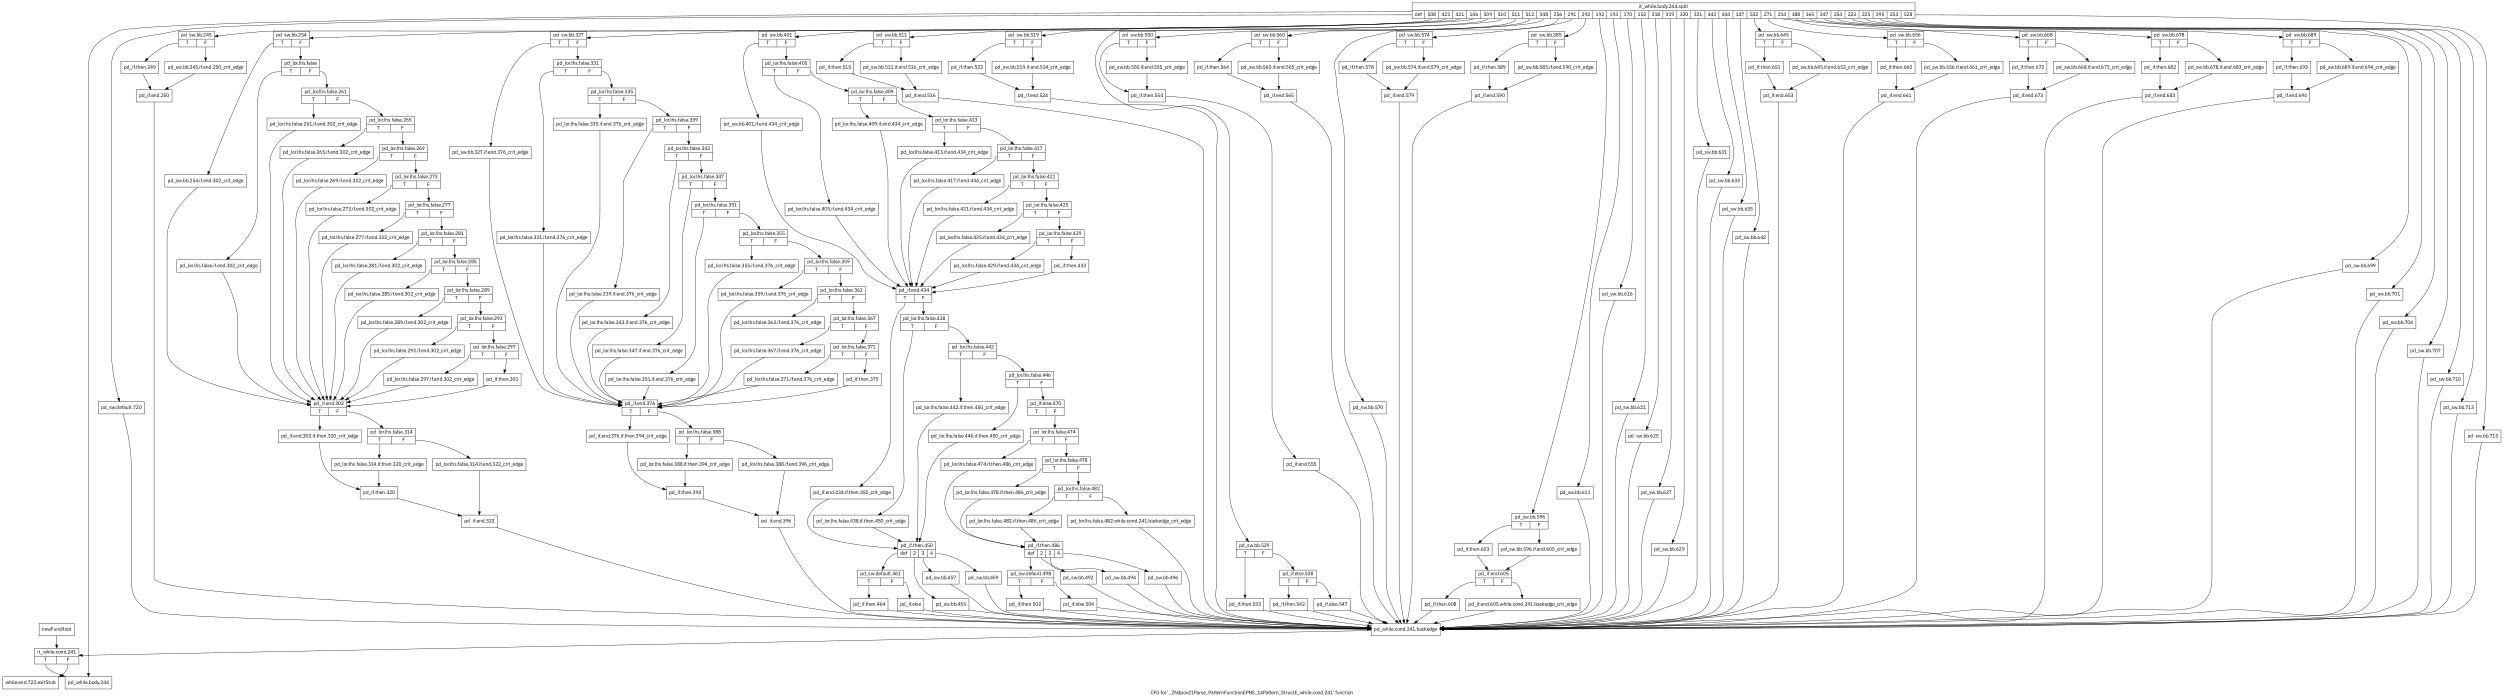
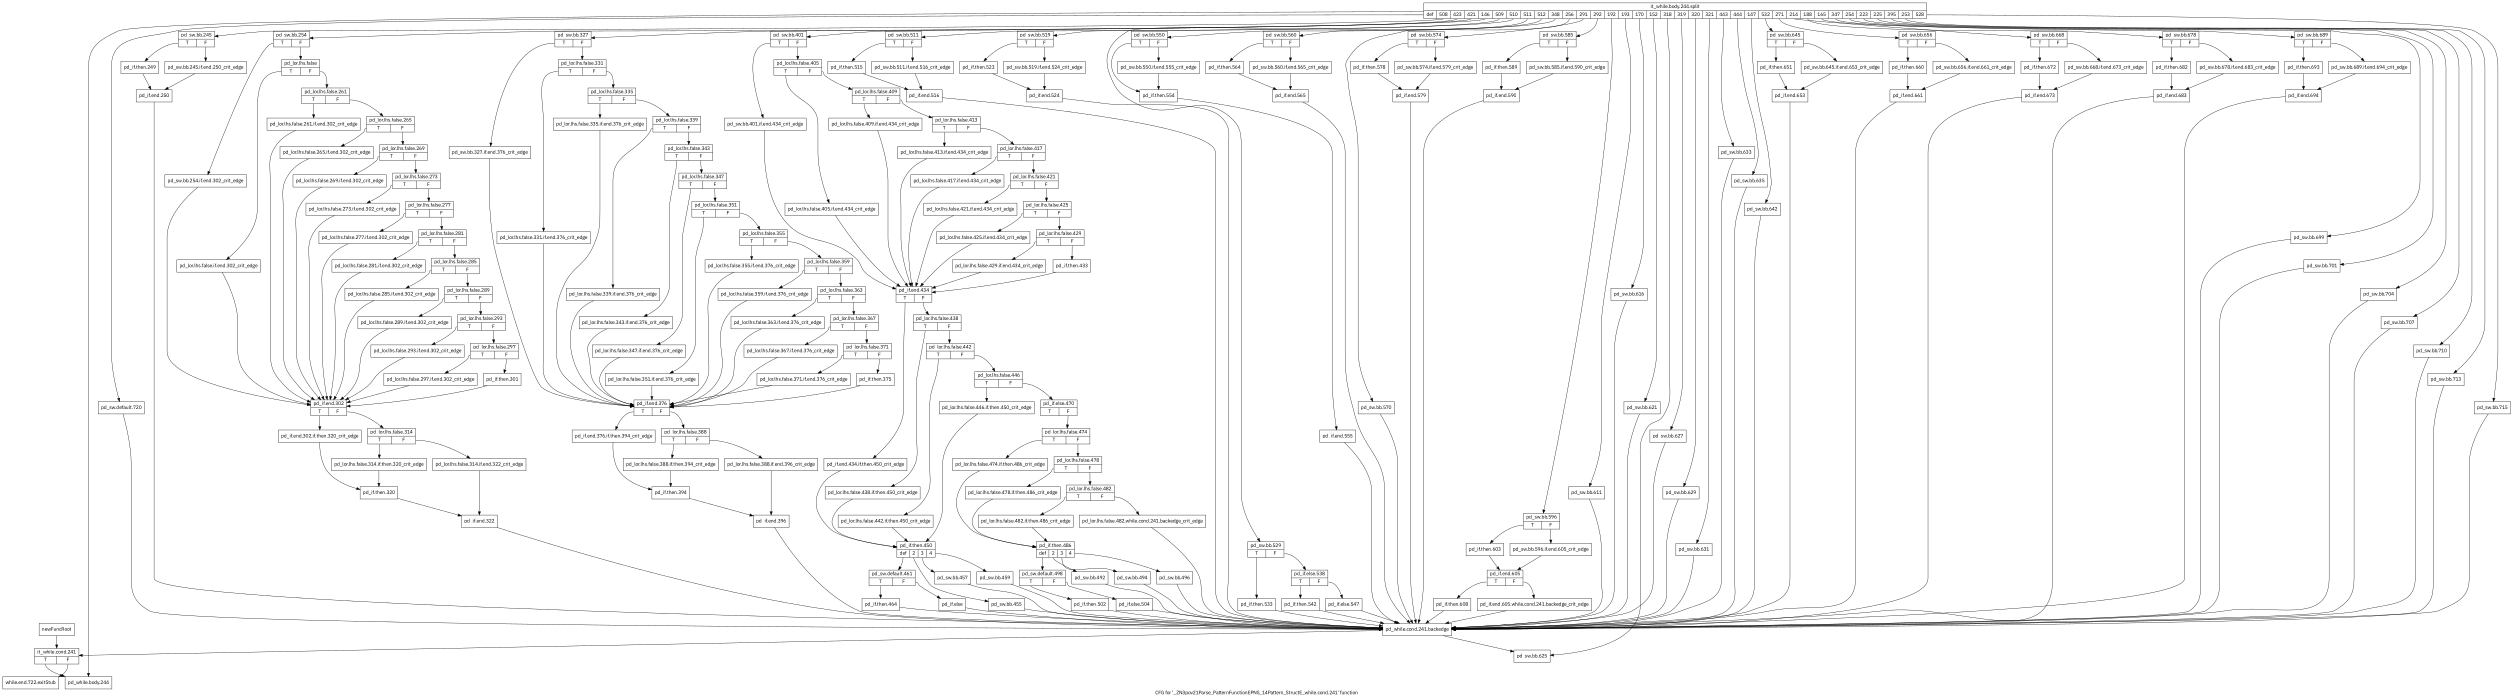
none -> (731, 381)
(1618, 612) -> (1477, 643)
